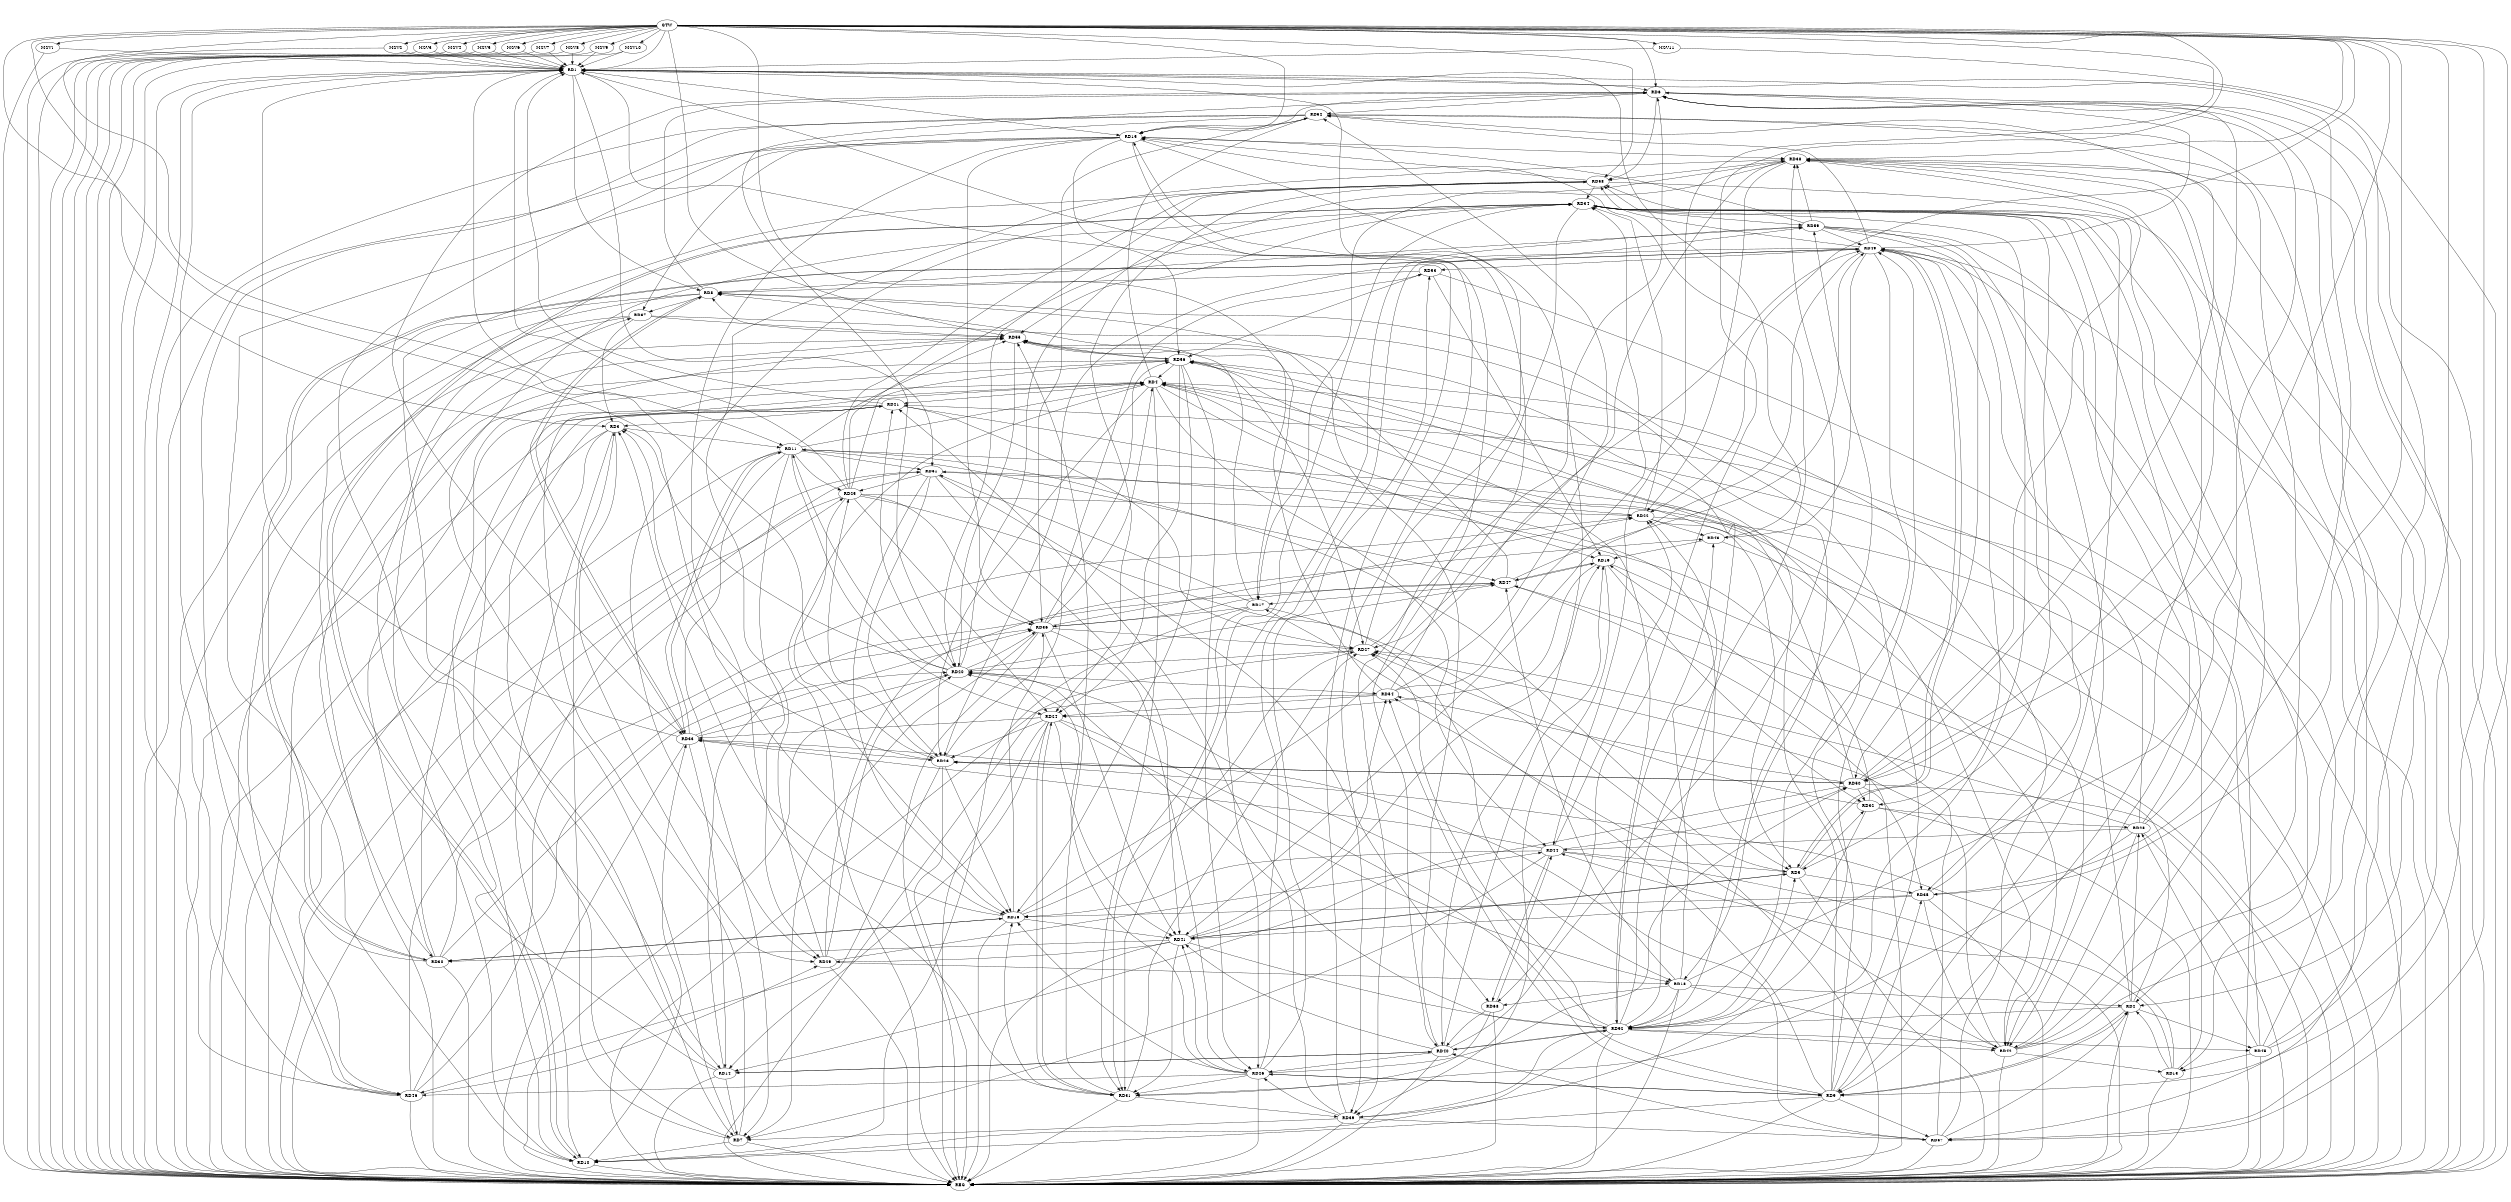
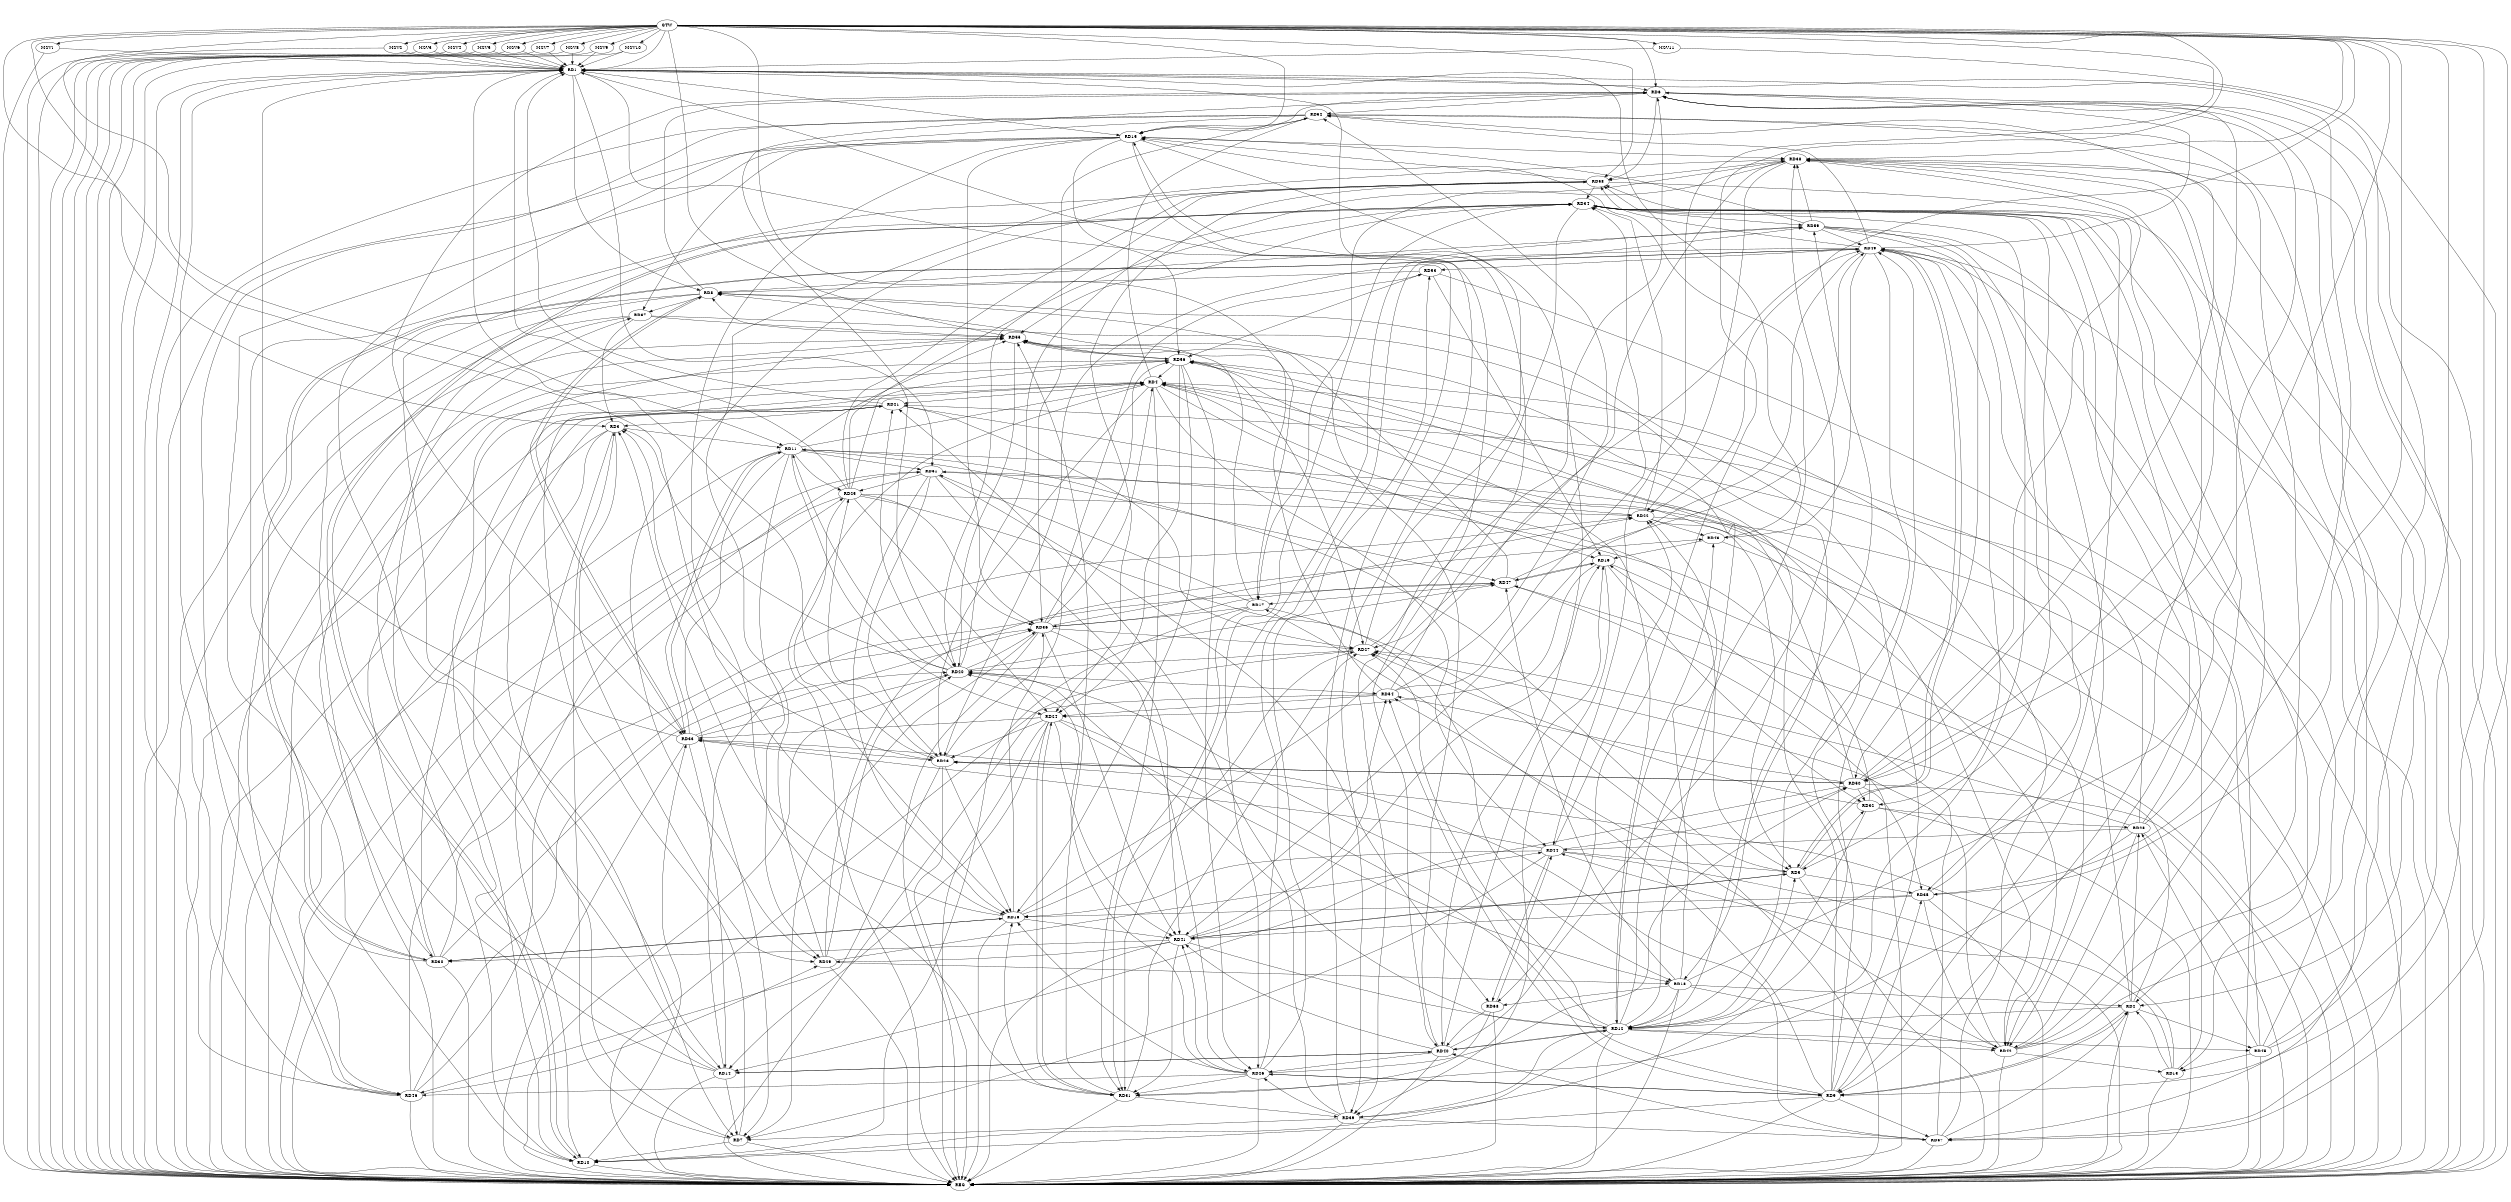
(617, 315) -> (449, 313)
(1617, 1029) -> (1617, 1029)
